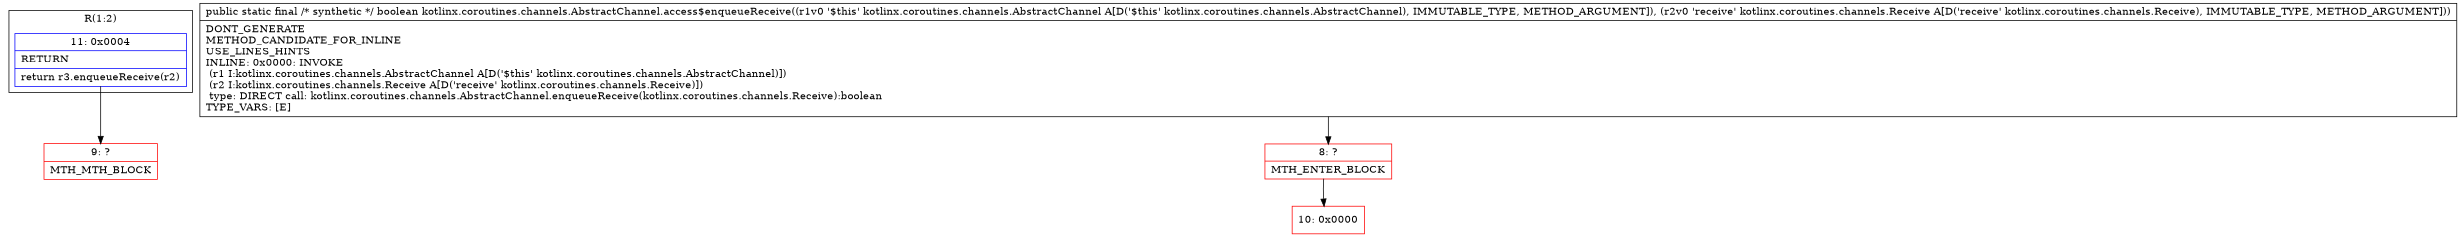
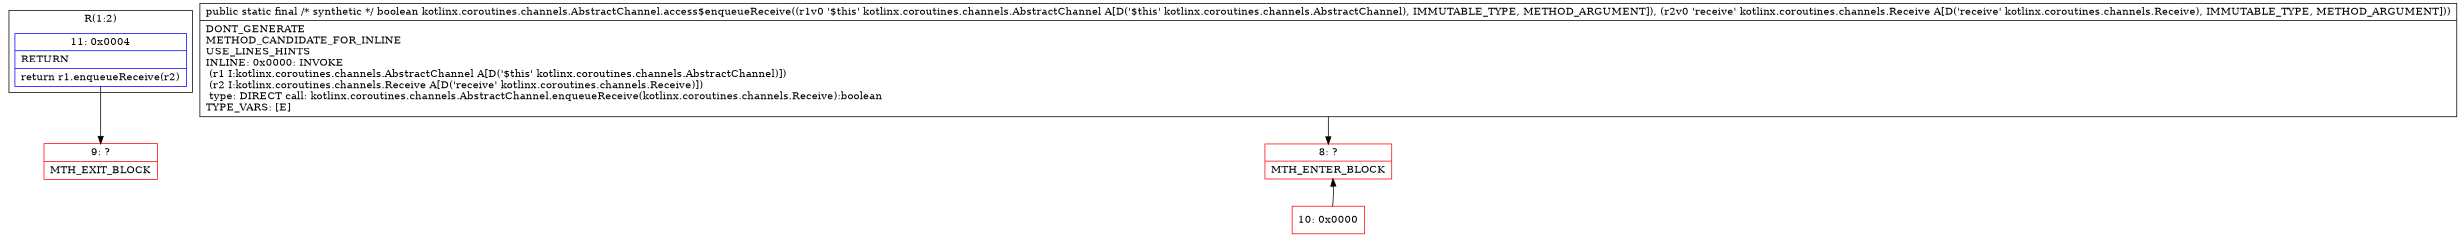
(101, 77) -> (101, 77)
(101, 170) -> (101, 170)
(1323, 189) -> (1333, 196)
